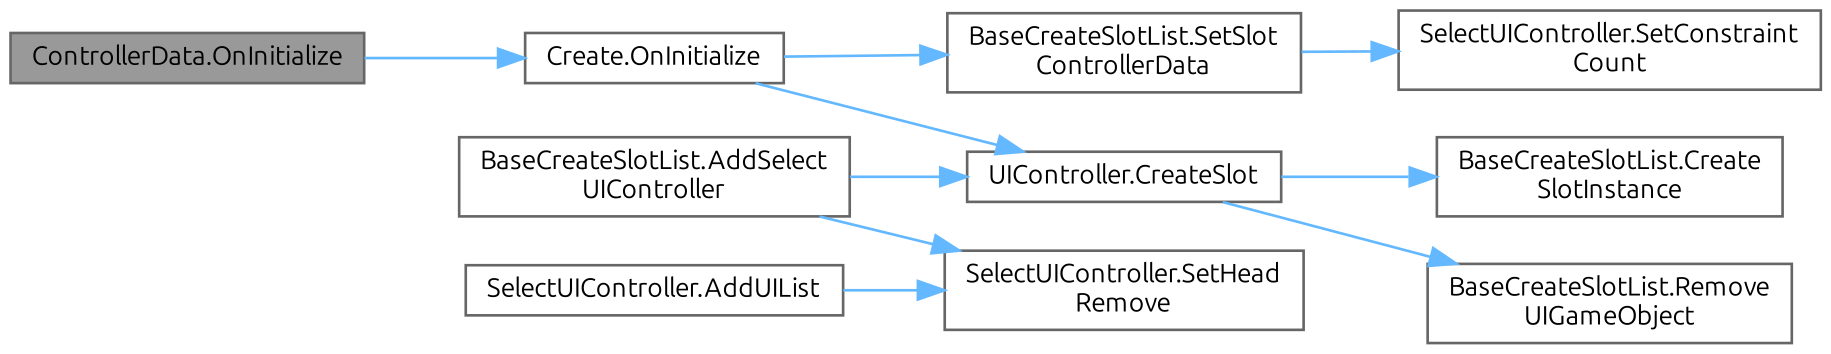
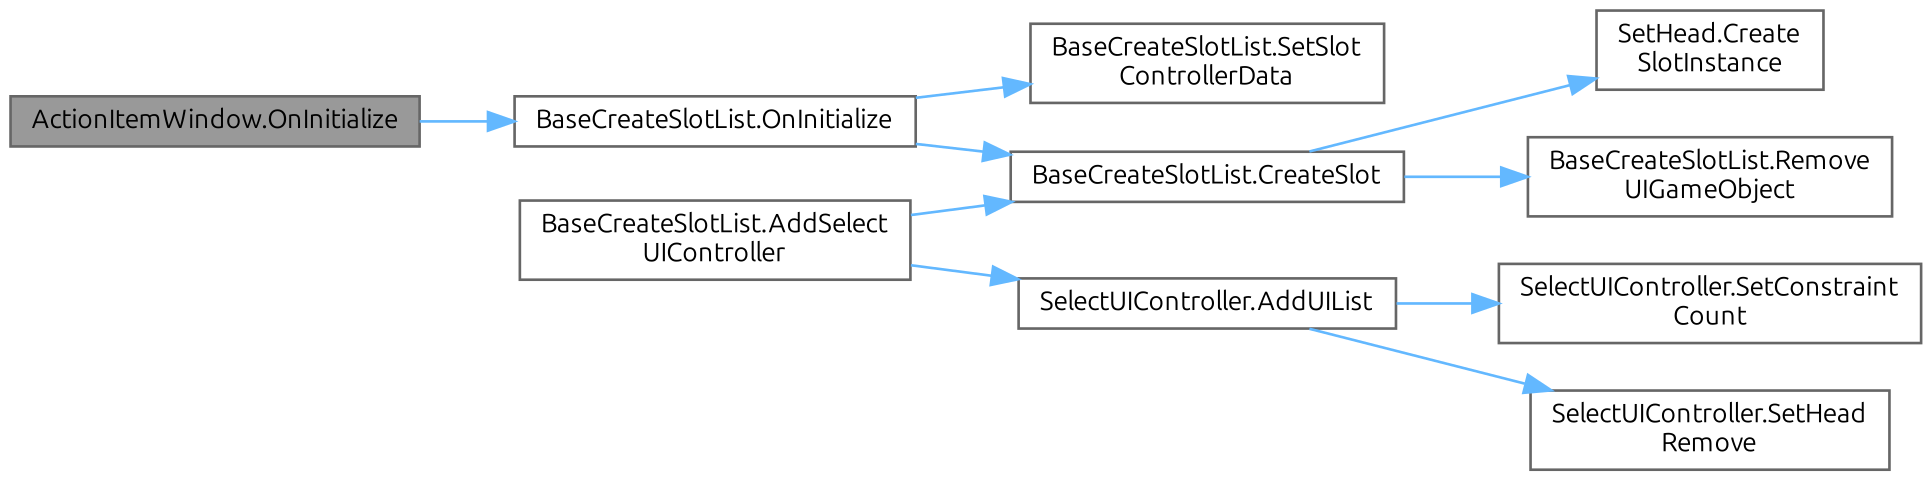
(1337, 52) -> (1434, 303)
(187, 58) -> (215, 121)
(654, 58) -> (715, 121)
(1124, 177) -> (1207, 177)
(1610, 177) -> (1710, 50)
(876, 230) -> (951, 271)
